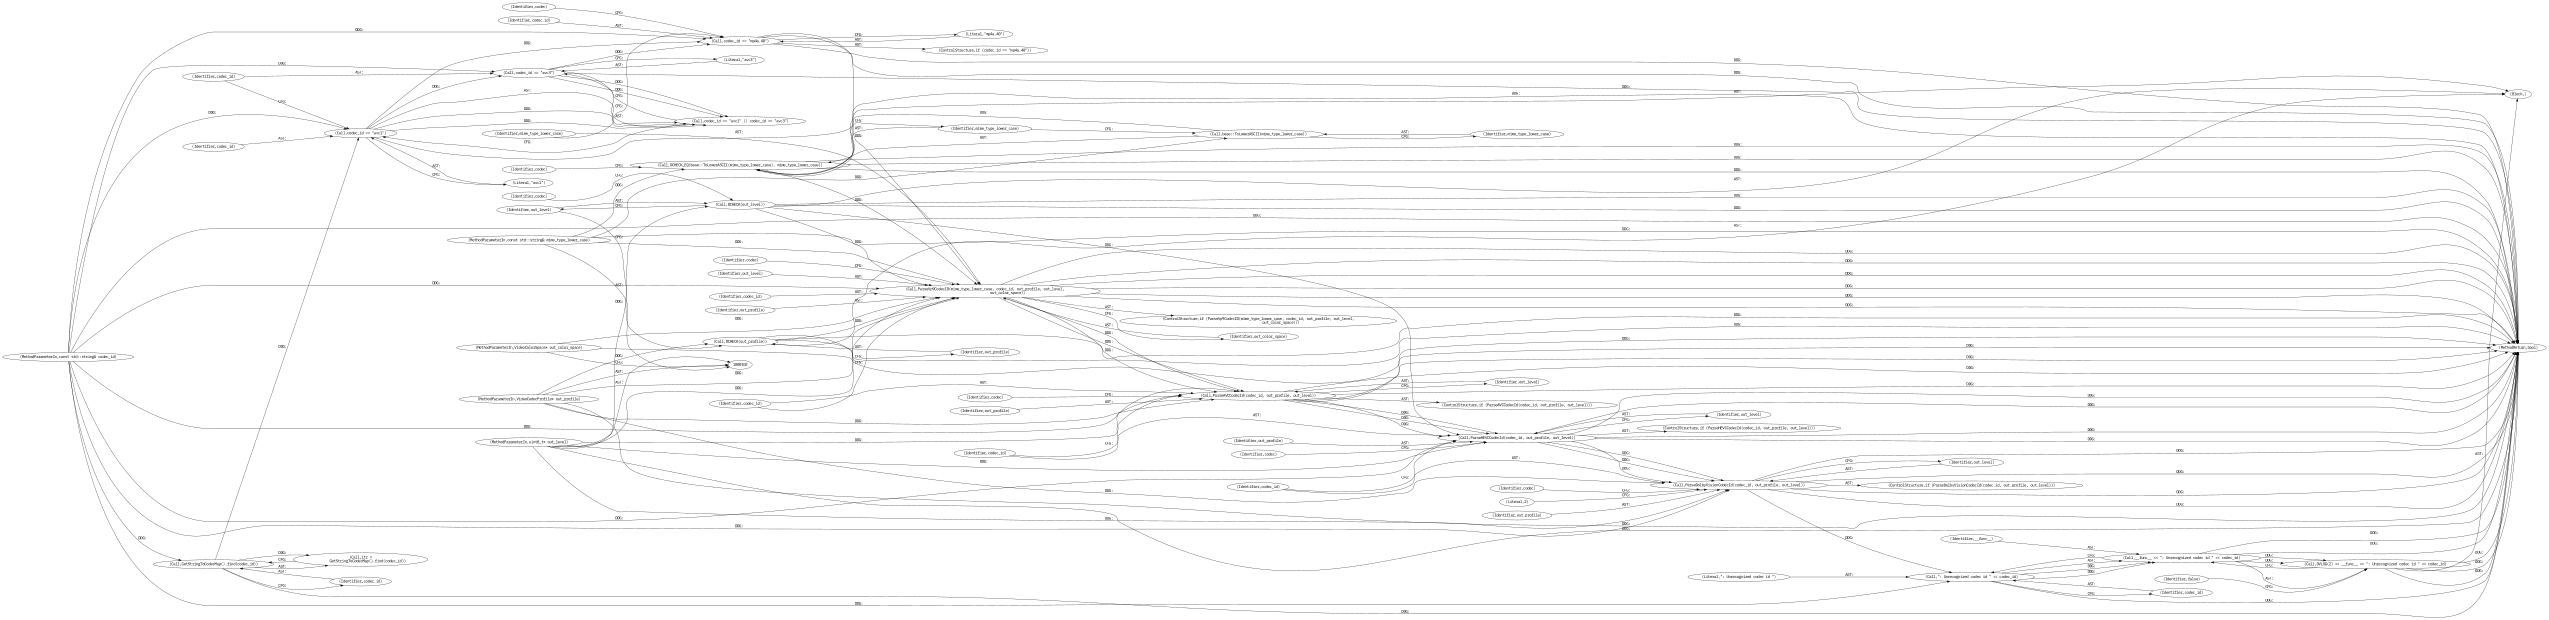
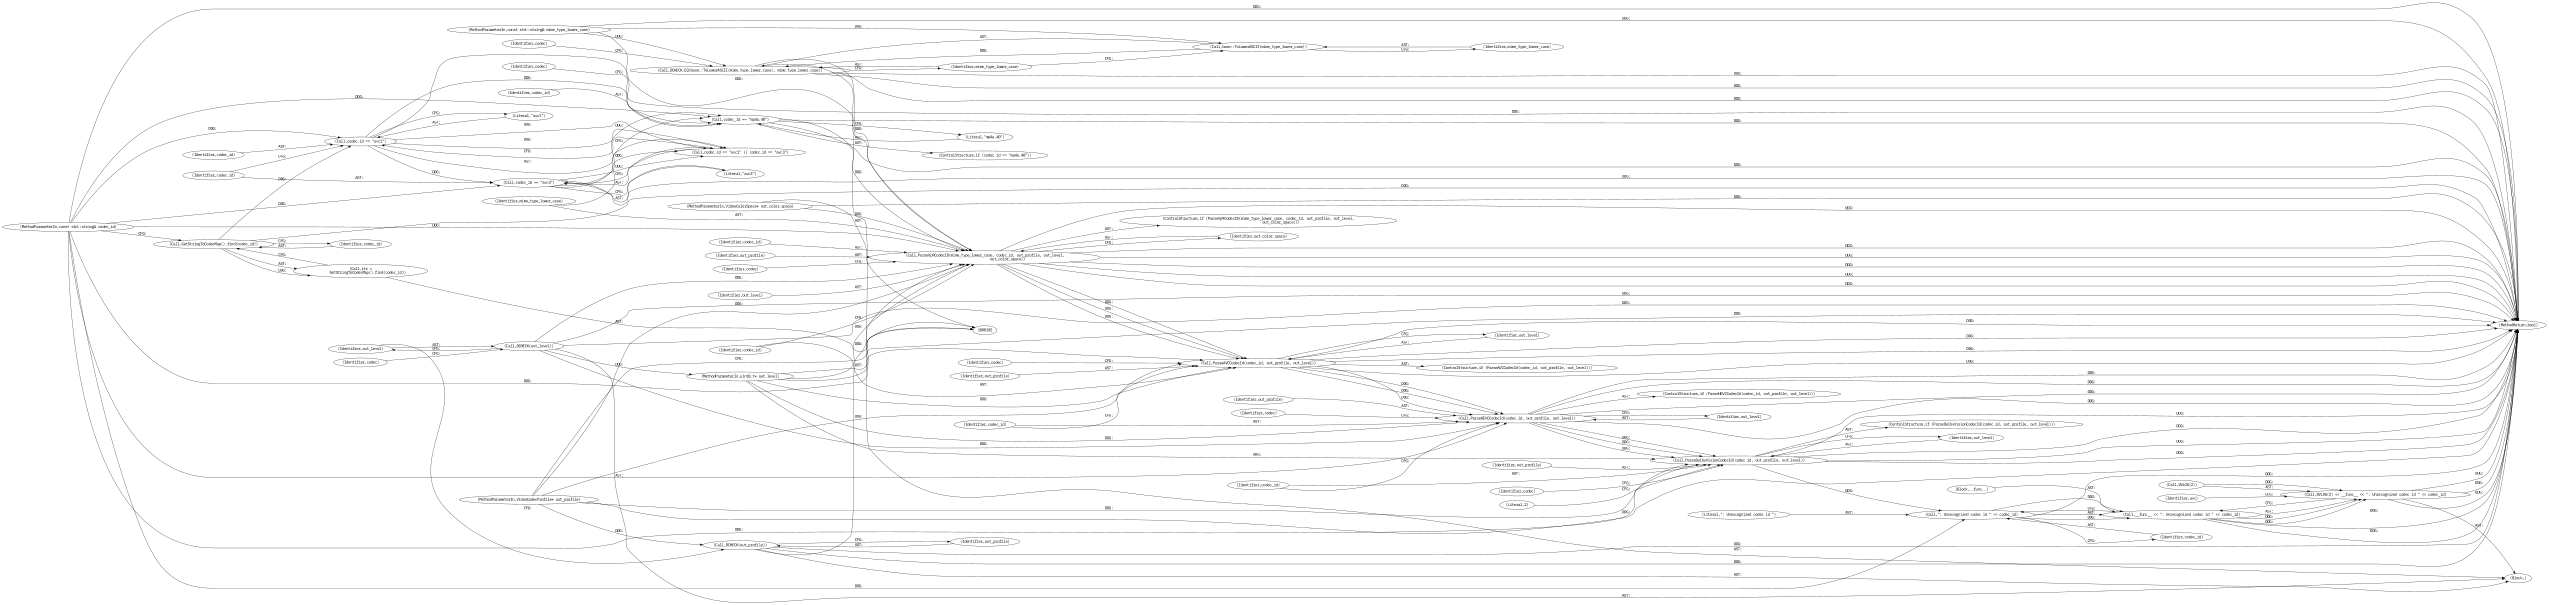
(620, 329) -> (616, 366)
(627, 332) -> (686, 328)
(620, 363) -> (860, 221)
(620, 372) -> (740, 359)
none -> (2182, 485)
(620, 518) -> (620, 476)
(144, 538) -> (144, 234)
(1972, 539) -> (1972, 489)
(2182, 579) -> (2182, 498)
